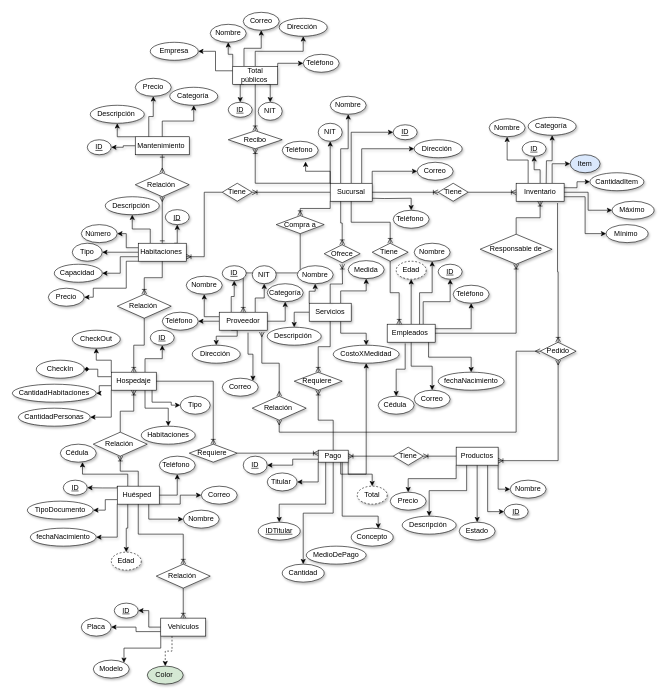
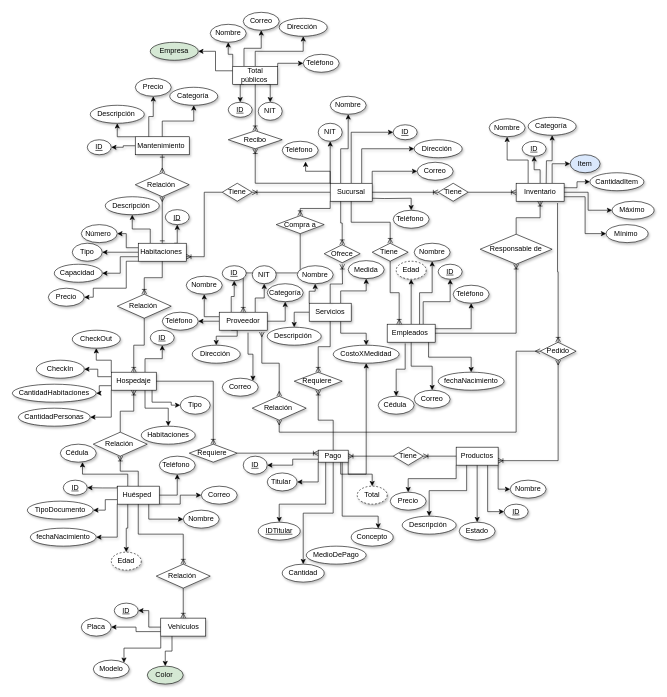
(174, 51) -> (174, 51)
(90, 369) -> (89, 369)
(171, 651) -> (171, 651)
